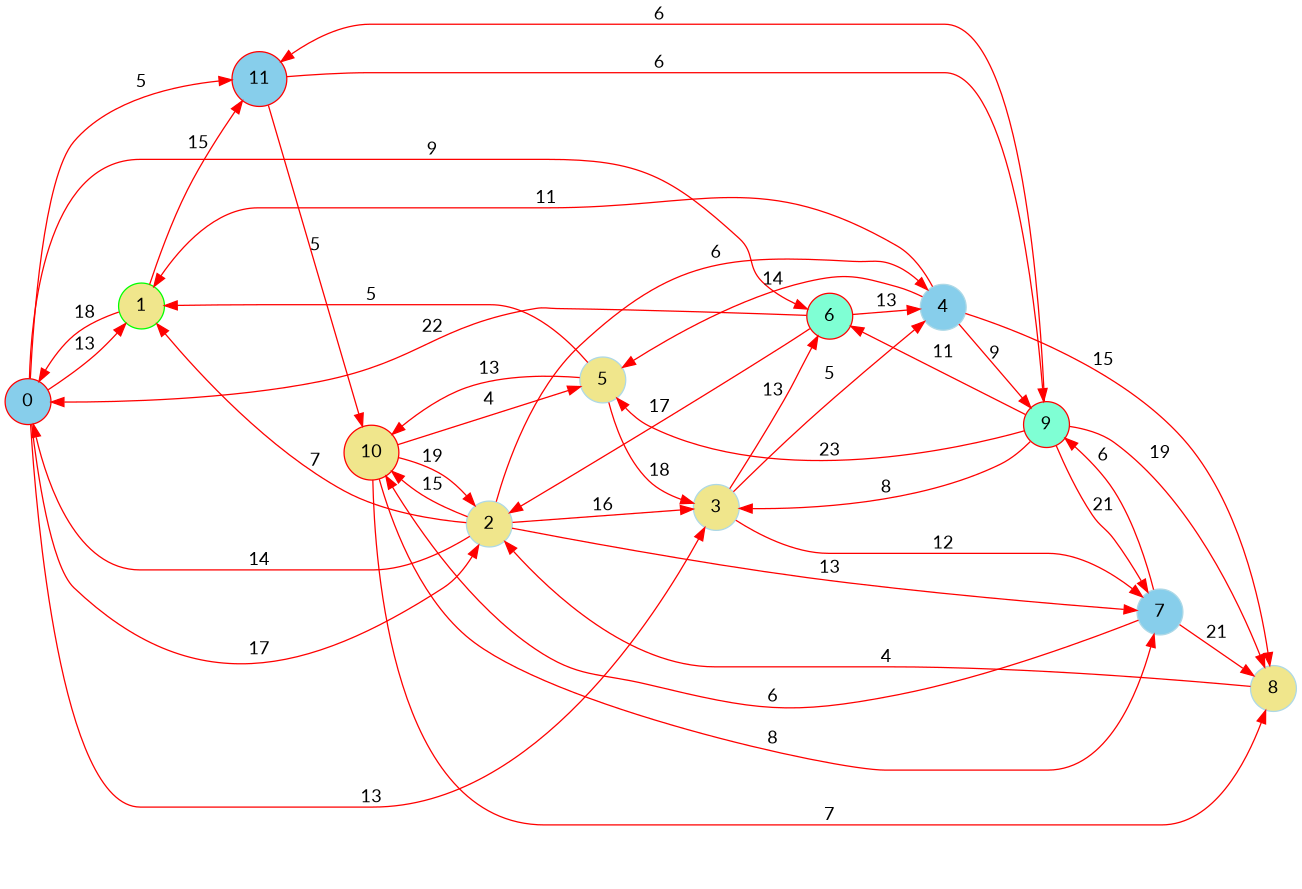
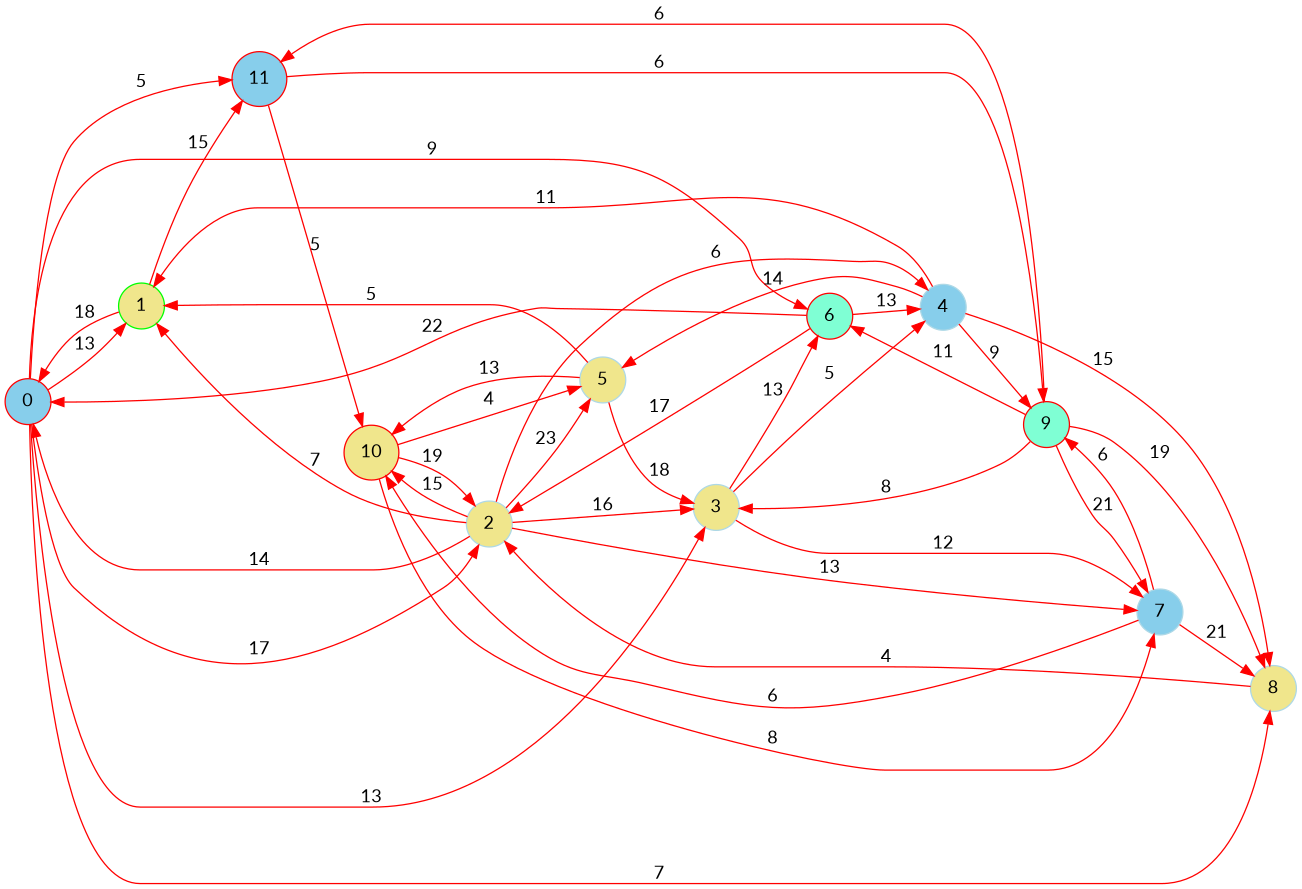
(821, 460) -> (547, 461)
(718, 825) -> (509, 884)
